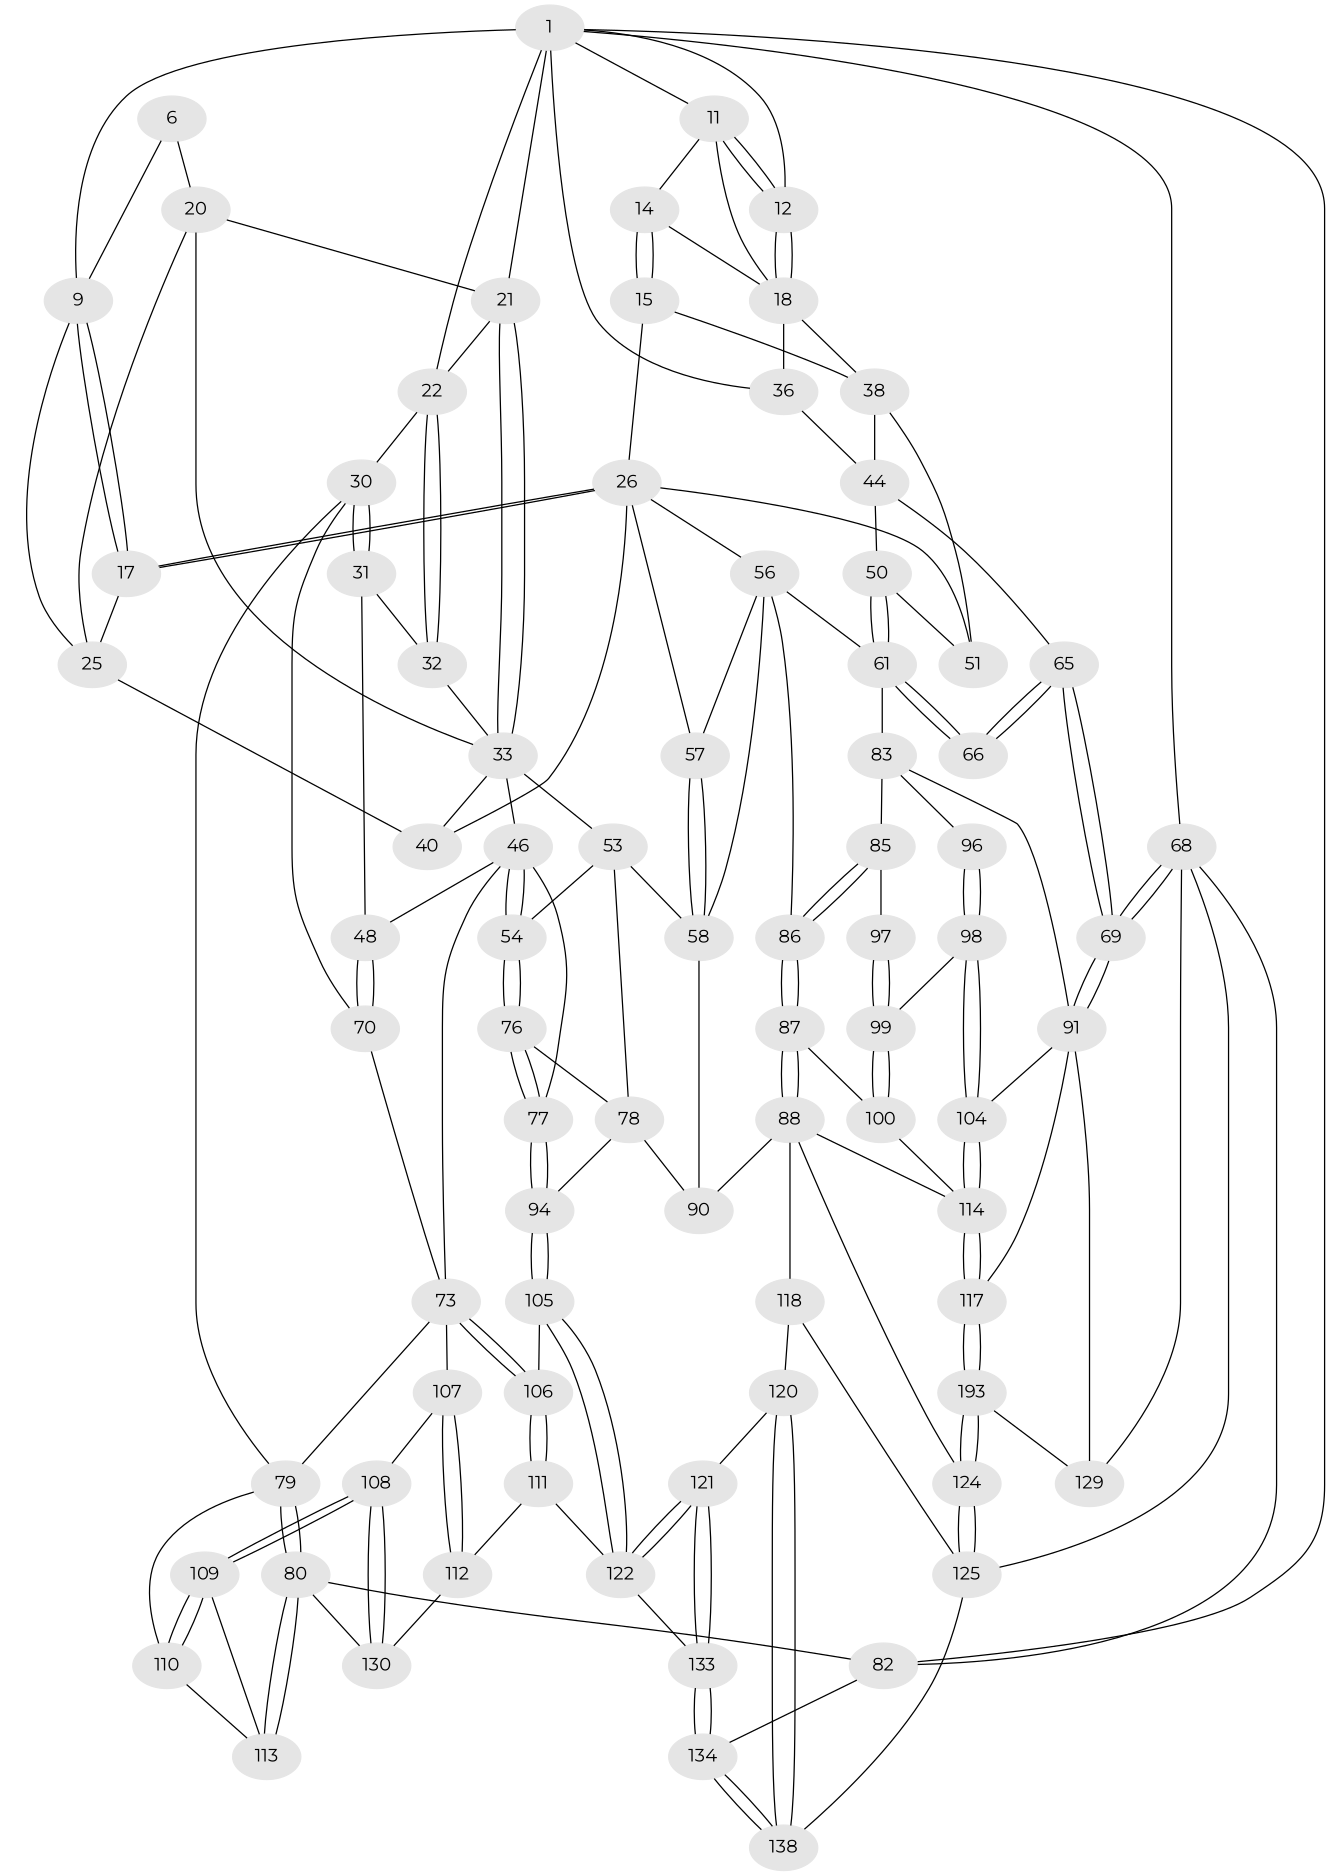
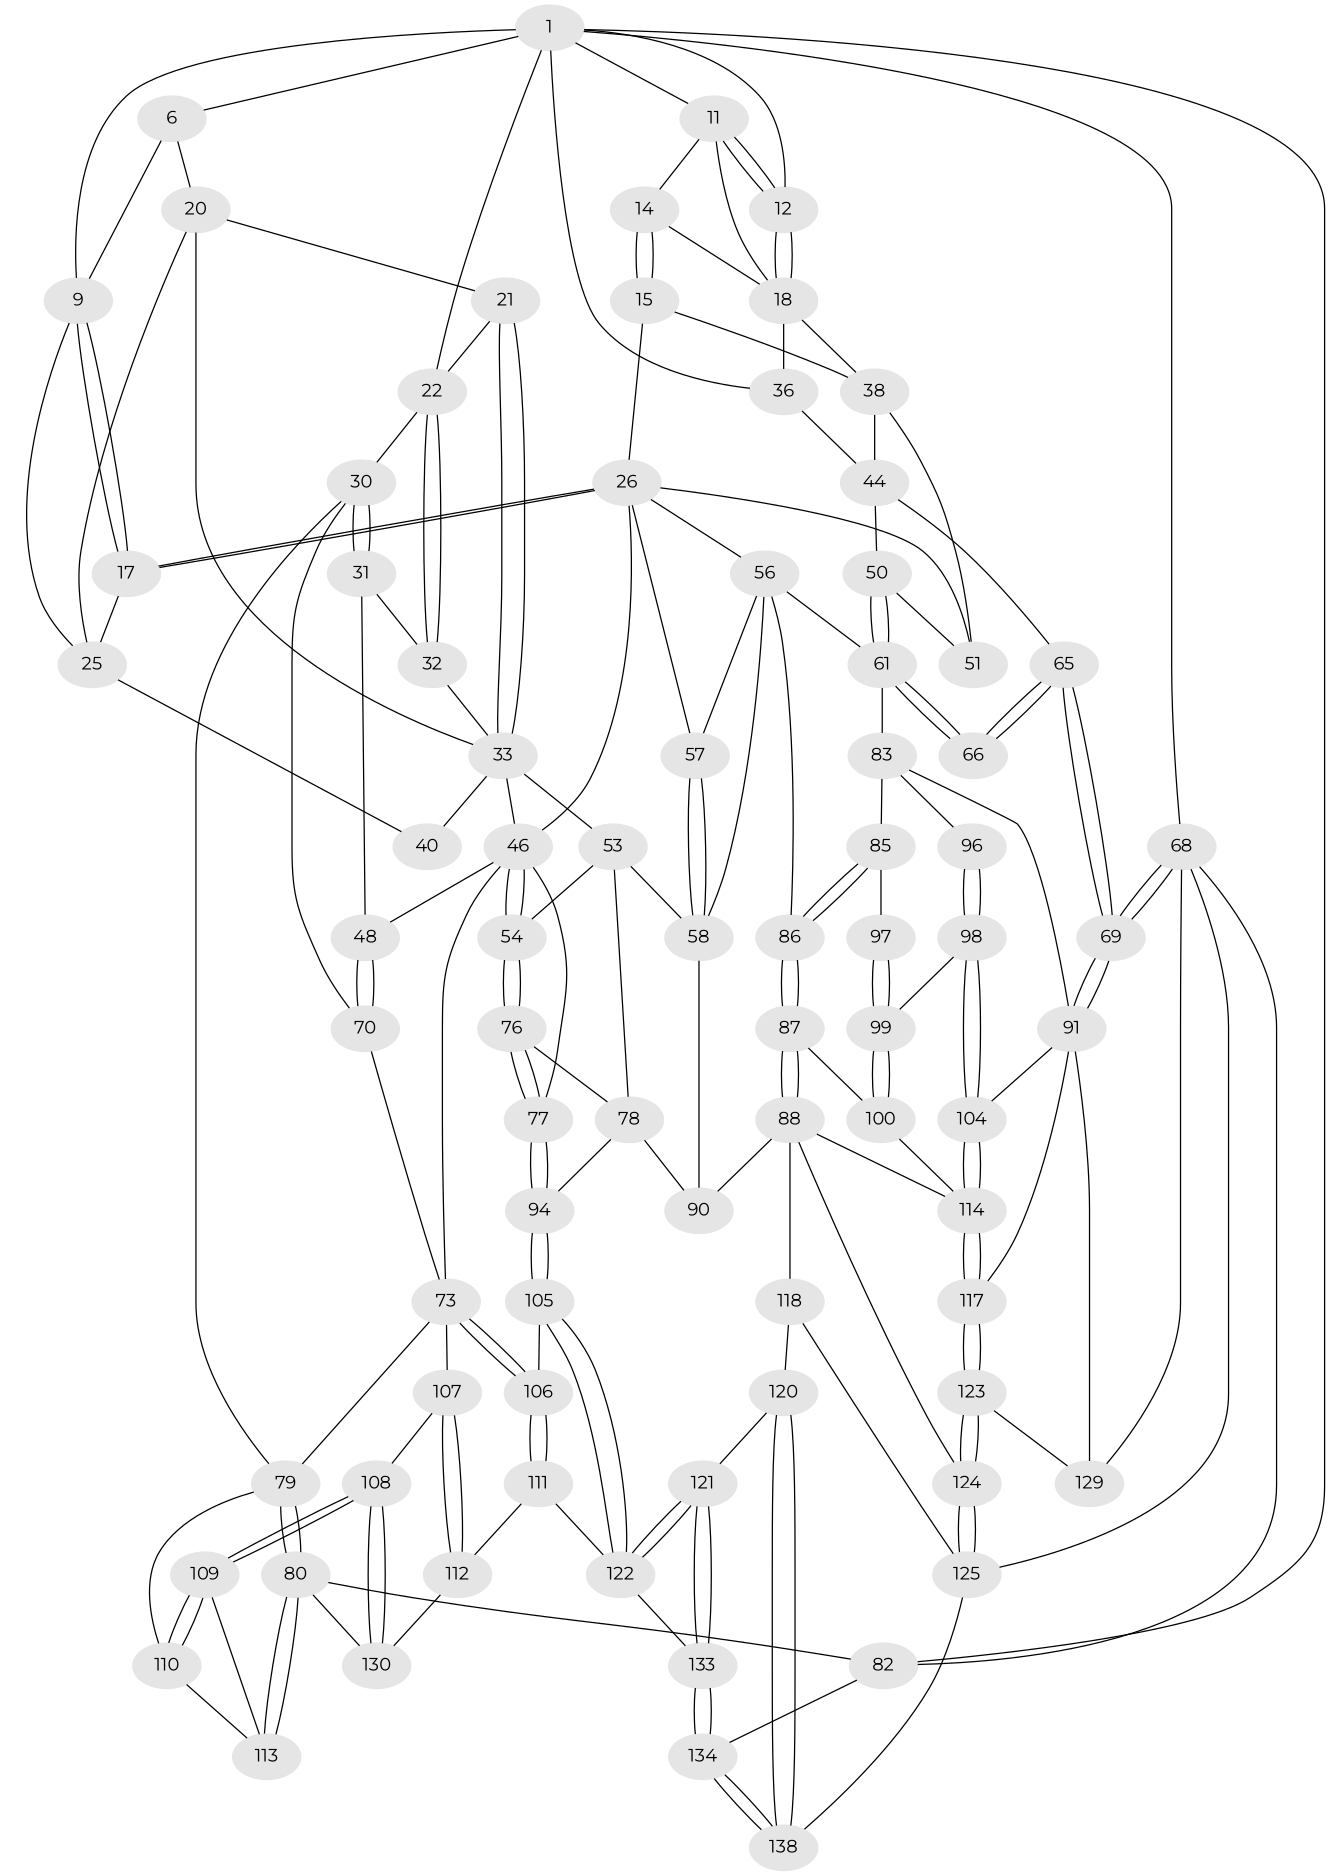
(528, 164) -> (361, 73)
(591, 700) -> (622, 680)
(972, 1393) -> (972, 1393)
